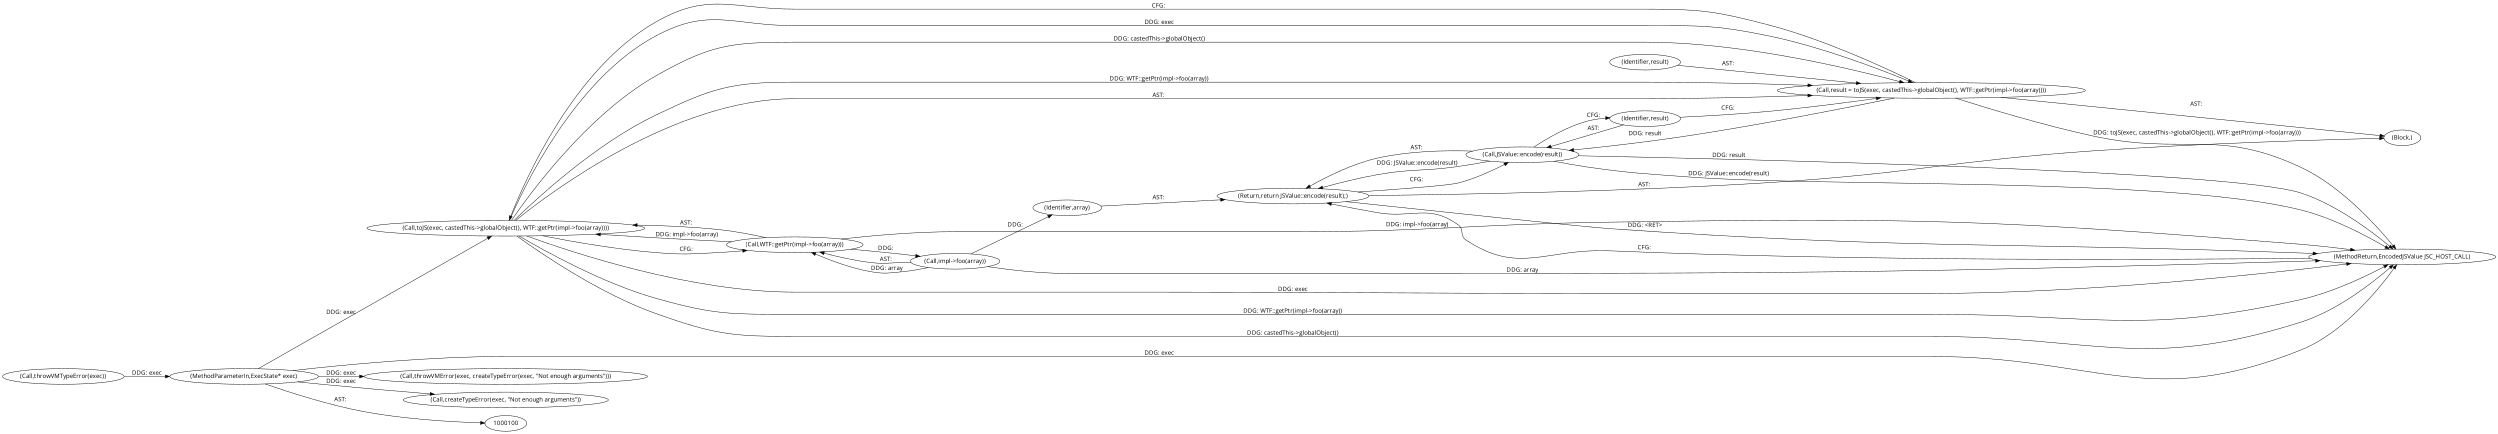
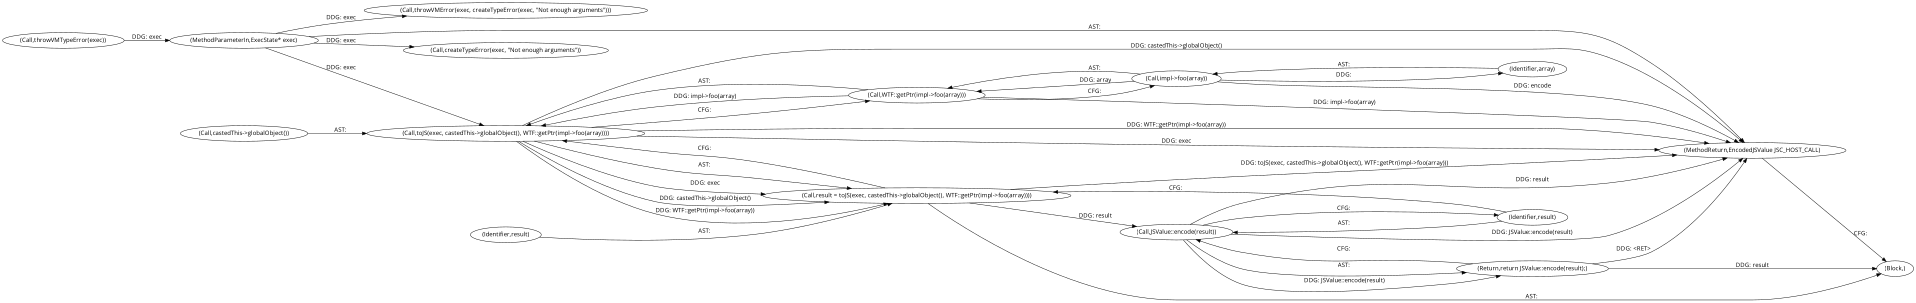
none -> (244, 133)
(1645, 185) -> (1752, 265)
(1161, 203) -> (1358, 68)
(887, 248) -> (1095, 92)
(1812, 257) -> (1823, 209)
(1522, 270) -> (1532, 86)
(1159, 353) -> (1095, 27)
(506, 423) -> none
